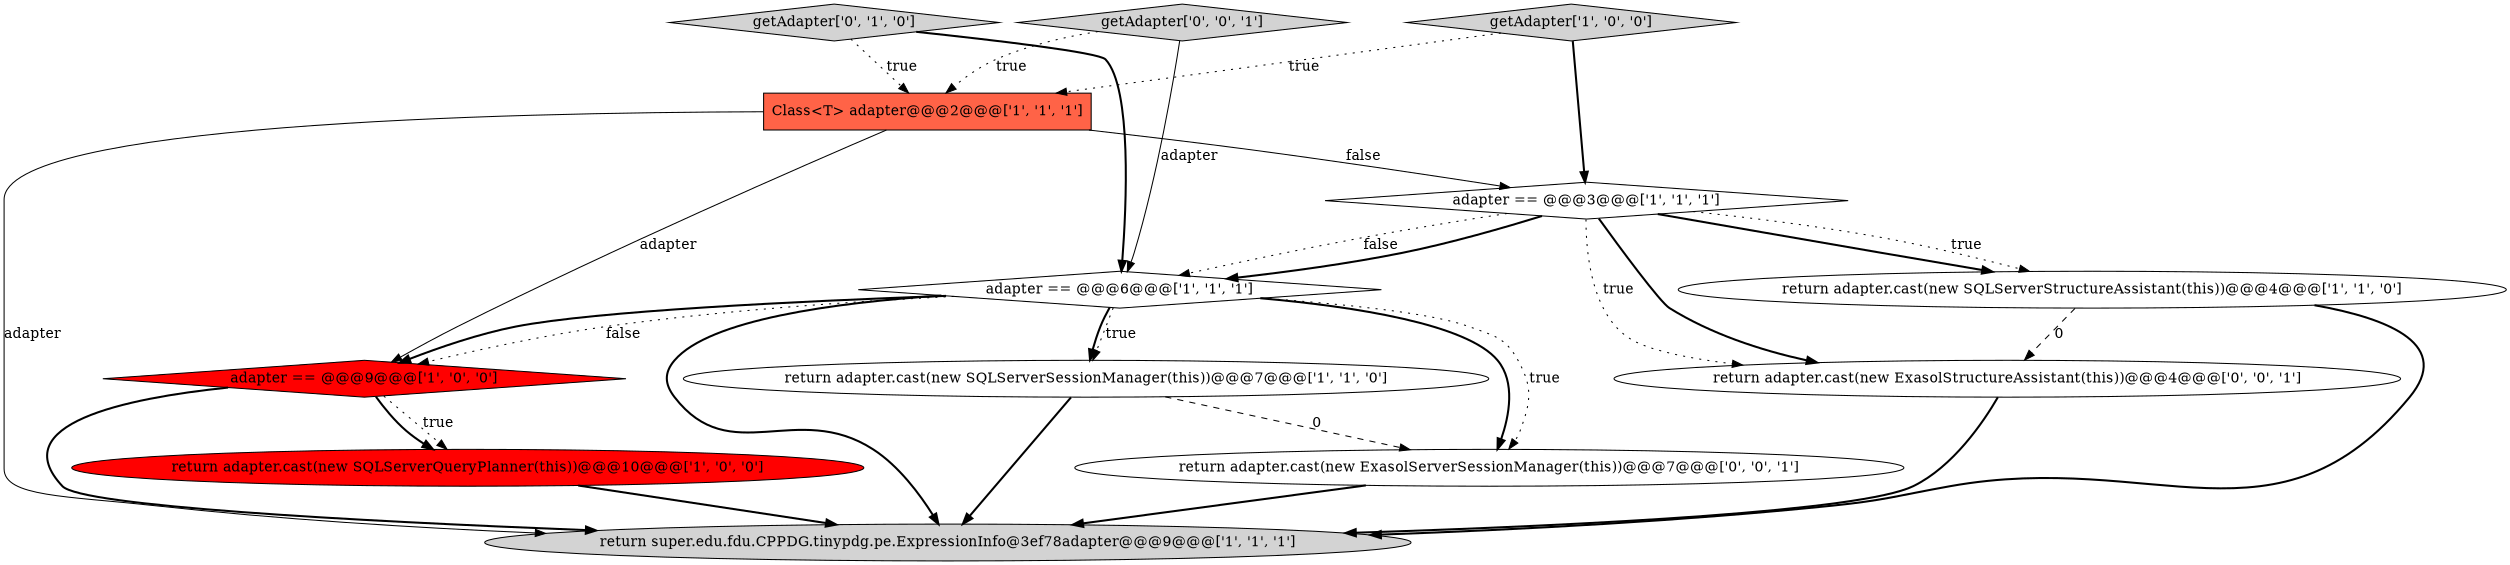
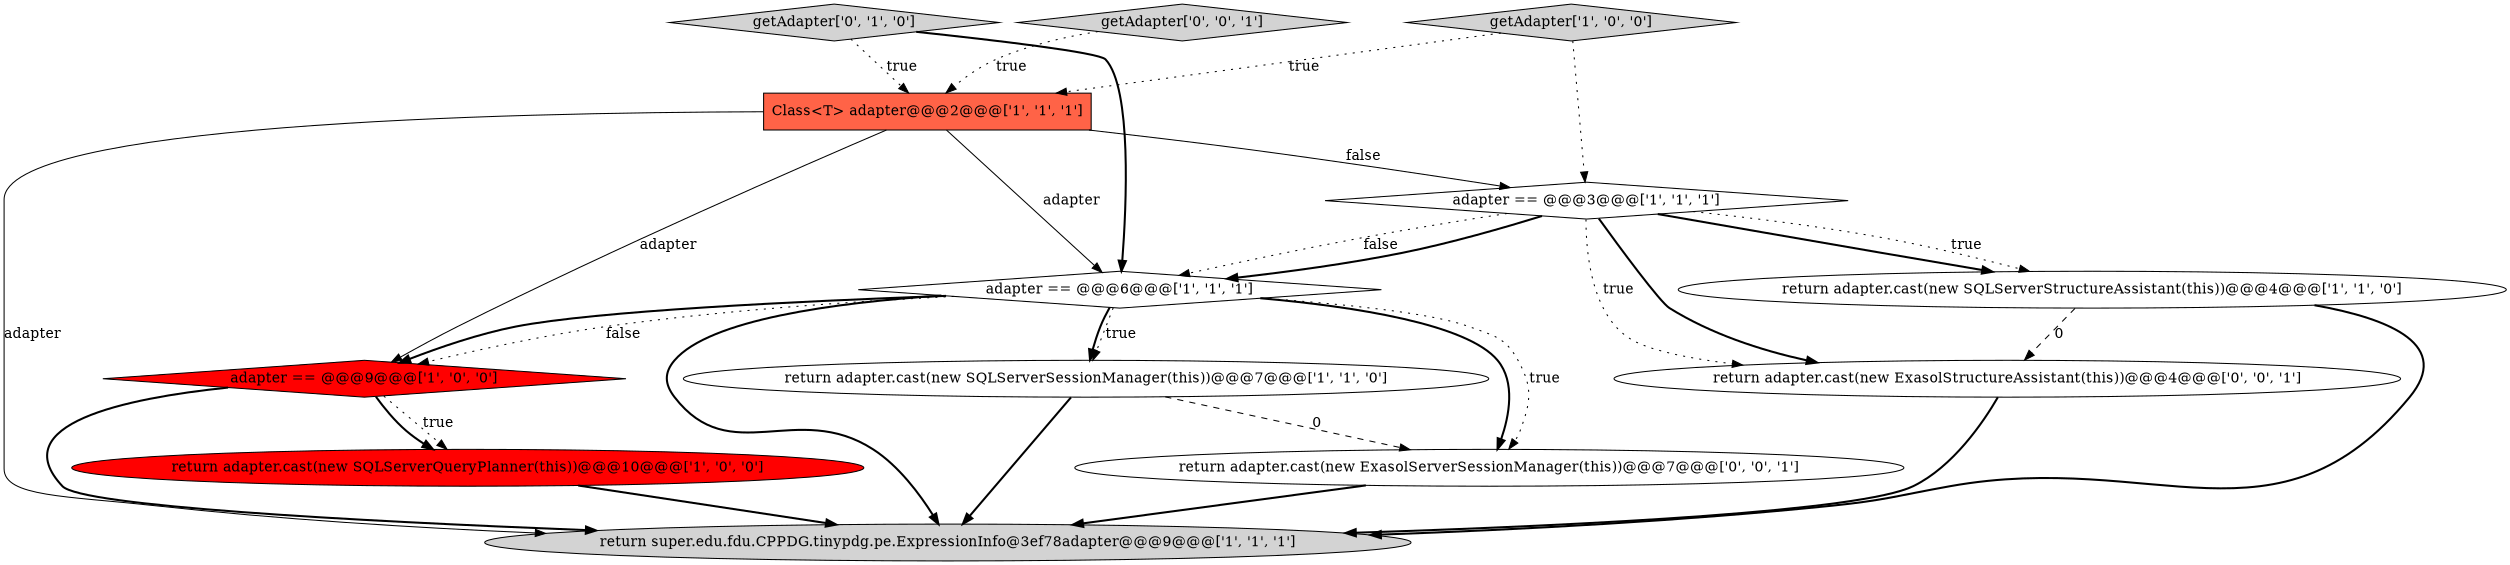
(1578, 106) -> (1578, 106)
(1159, 152) -> (1020, 198)
